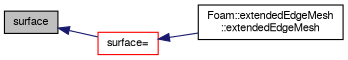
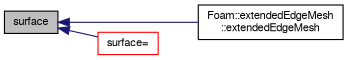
(184, 35) -> (134, 22)
